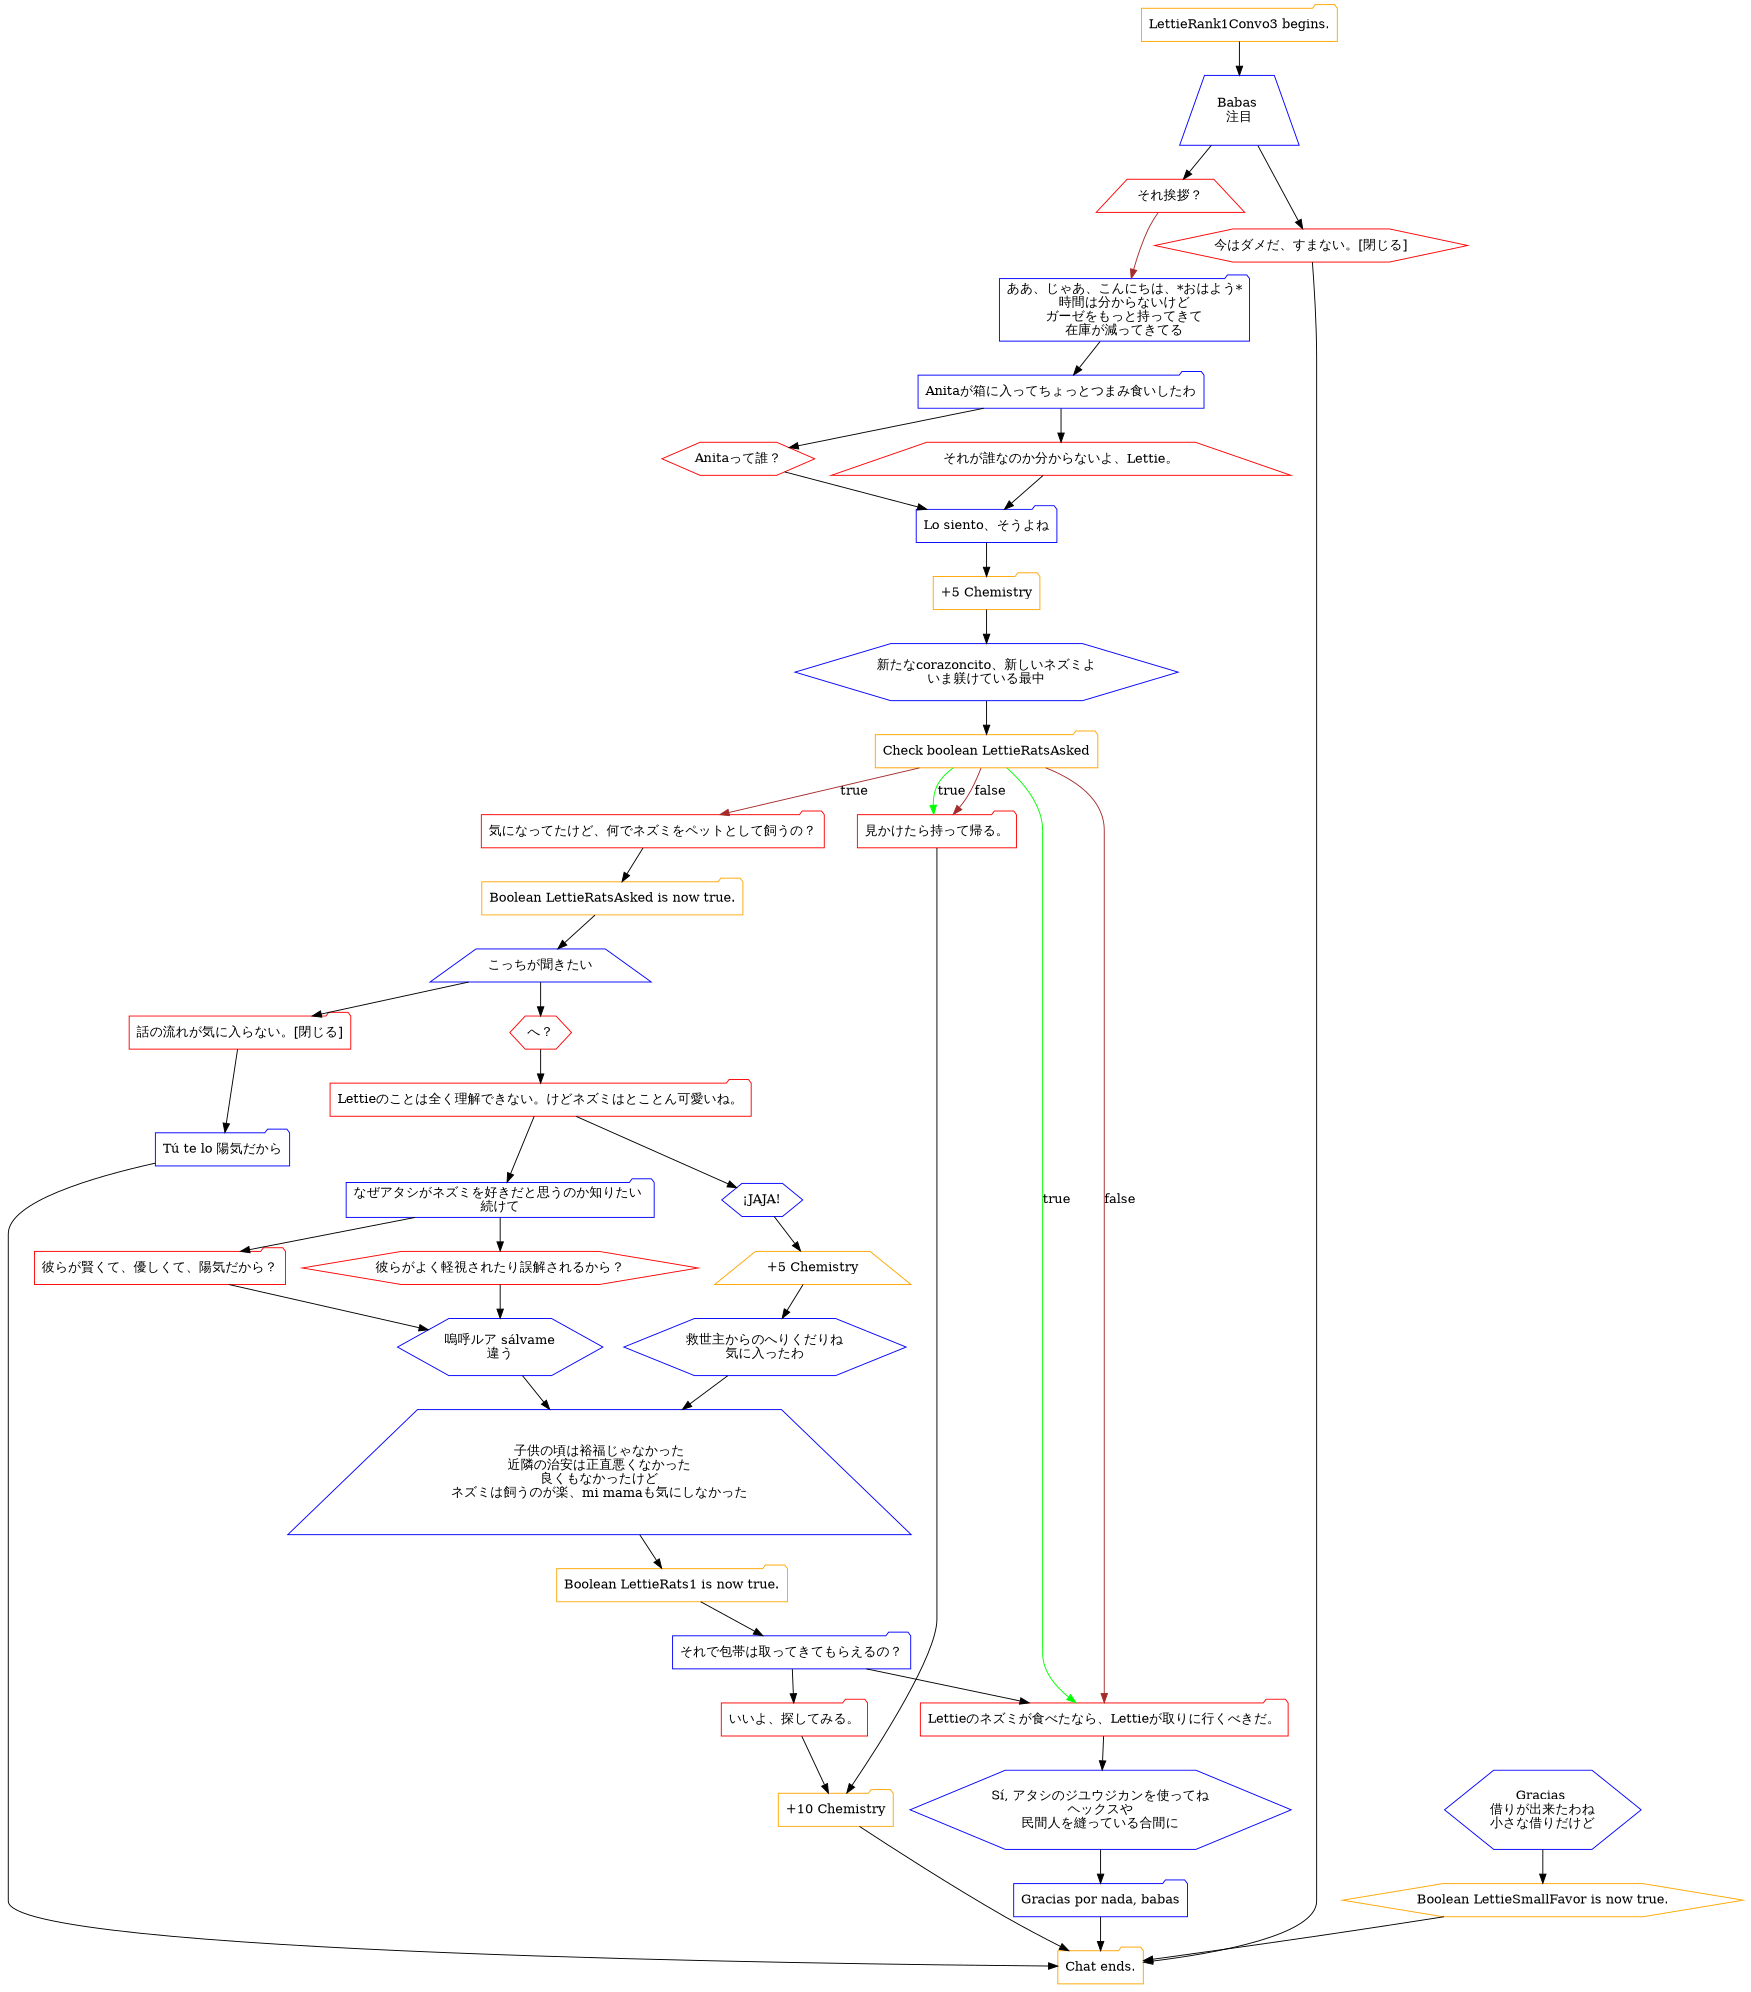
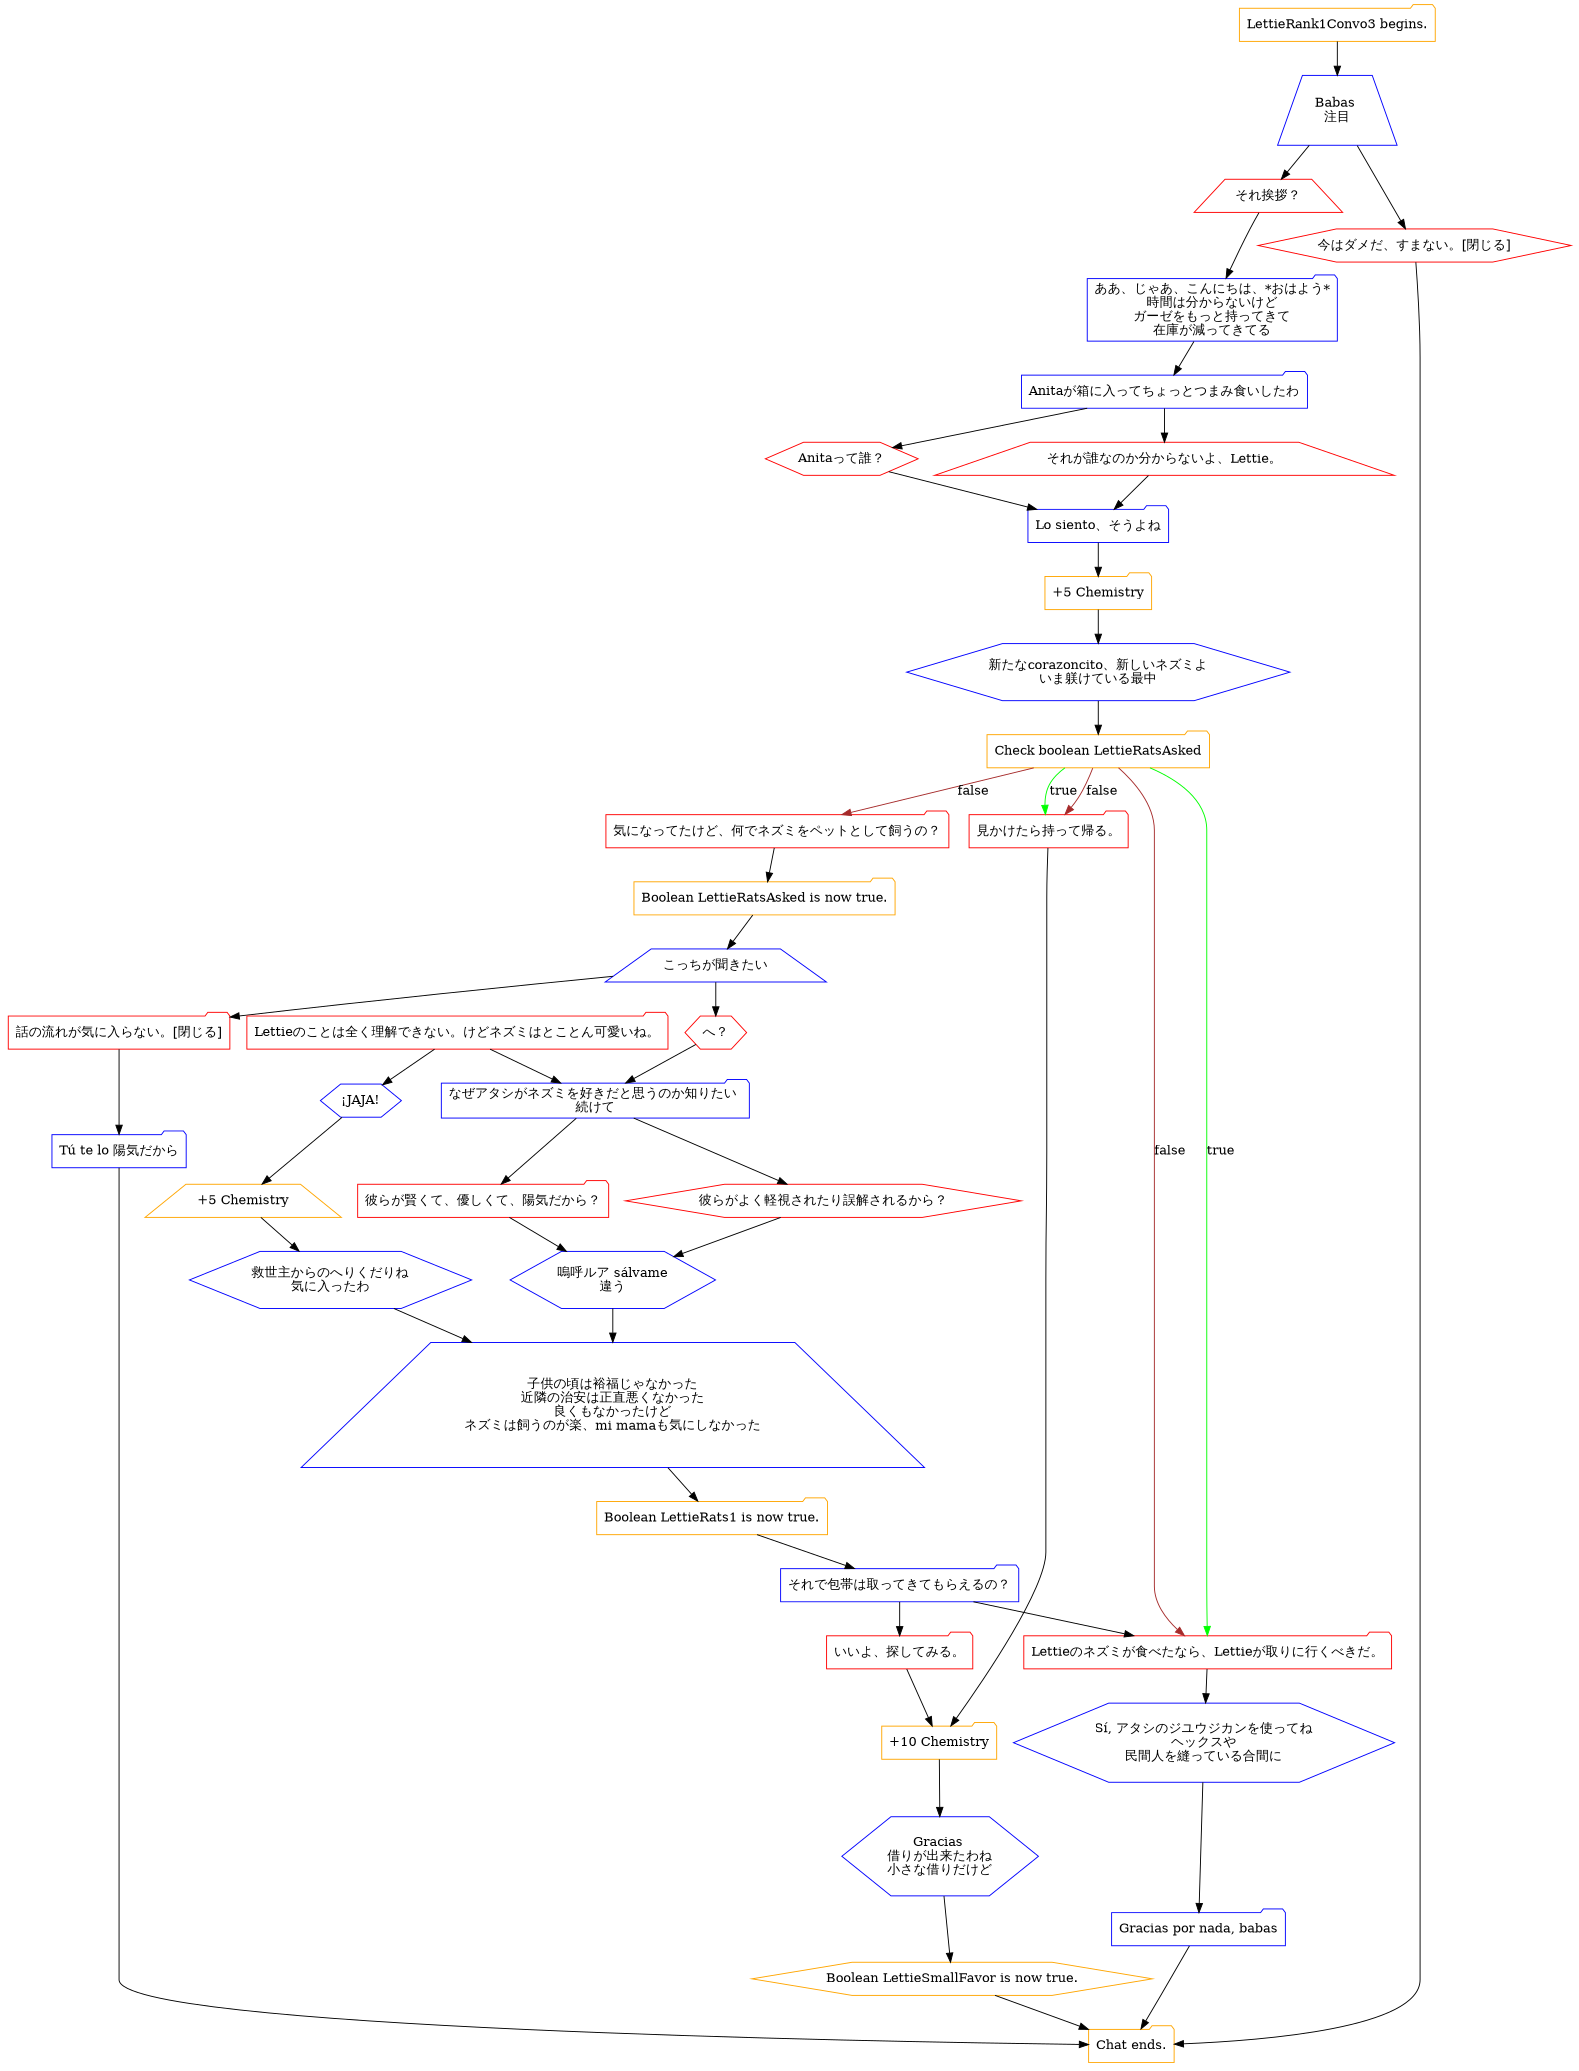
(1144, 240) -> (1244, 241)
(855, 791) -> (973, 791)
(541, 1062) -> (665, 1061)
(958, 1889) -> (940, 1783)
